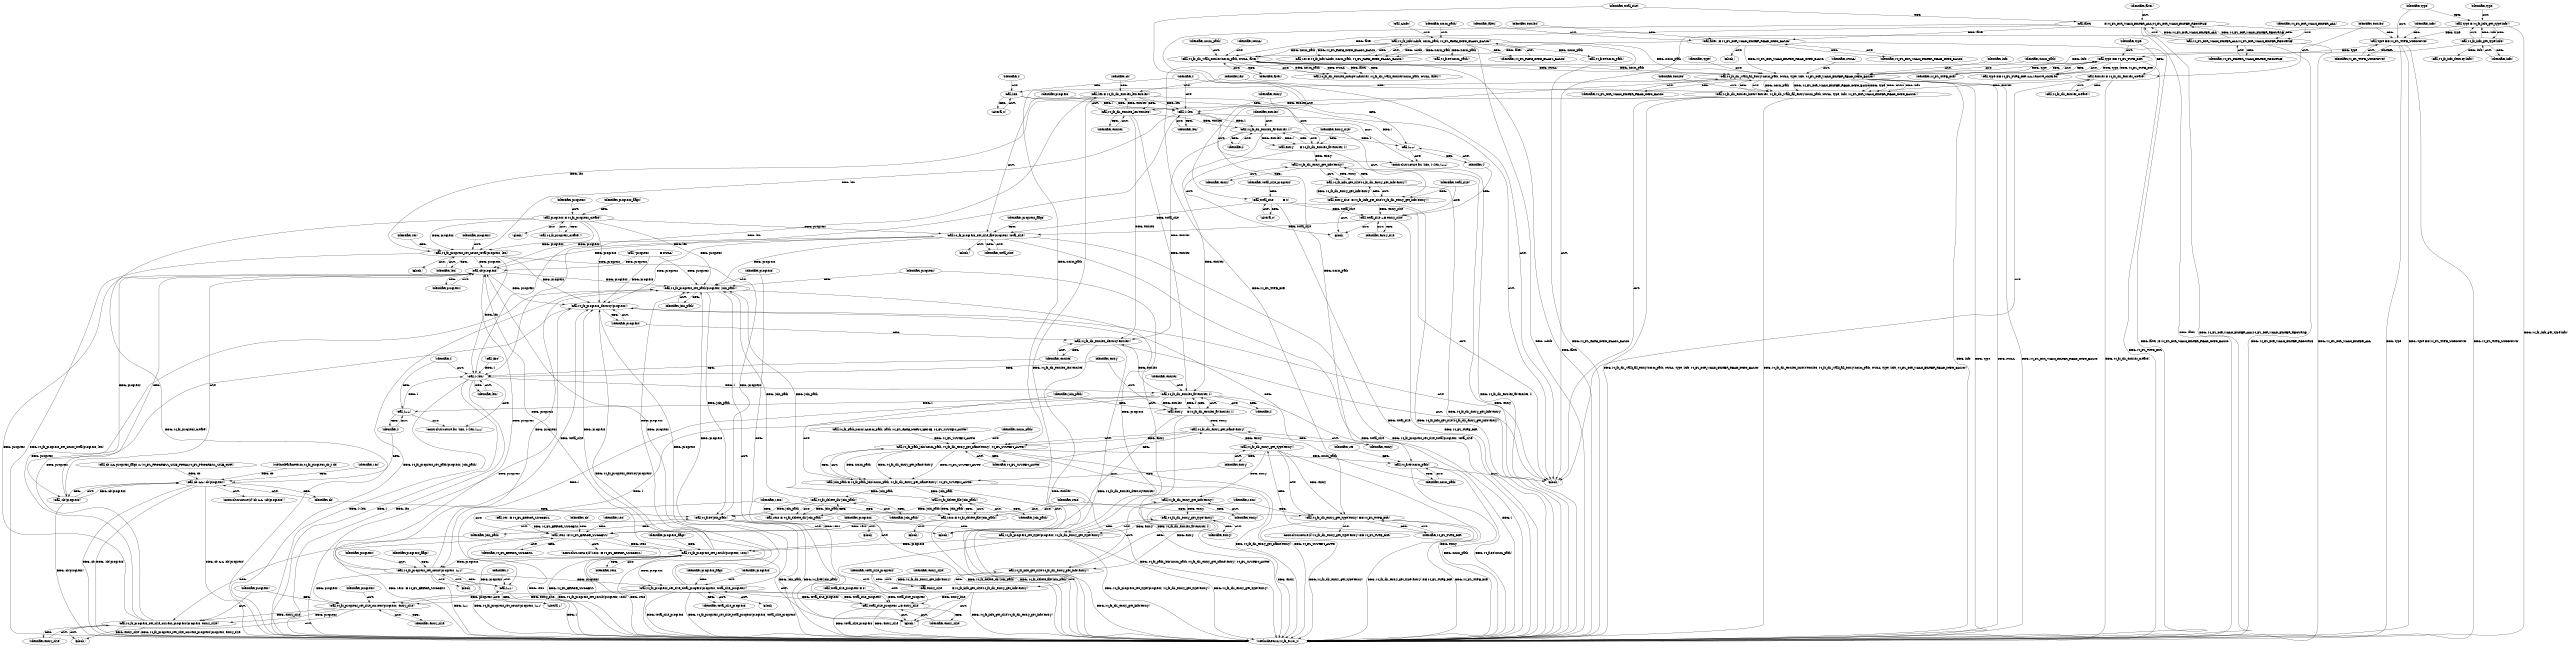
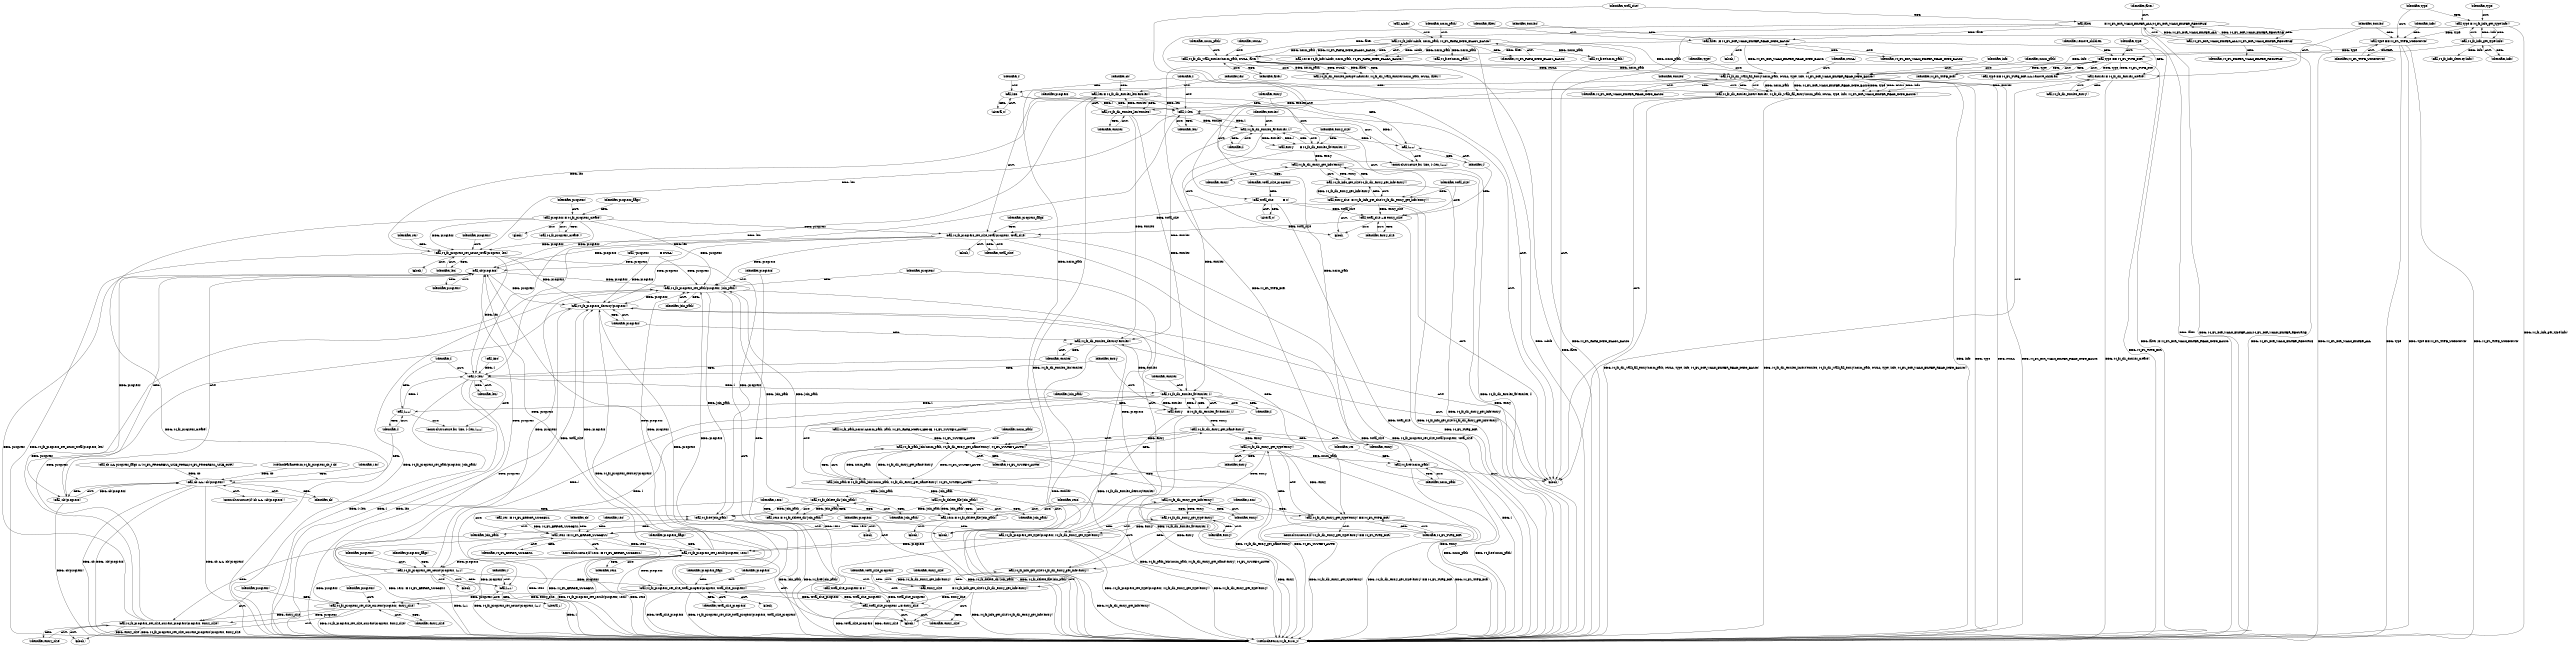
(2307, 24) -> none
none -> (2083, 42)
(2237, 51) -> none
(2068, 94) -> (2068, 94)
(986, 236) -> (986, 236)
(600, 258) -> (645, 296)
(478, 261) -> none
none -> (755, 638)
